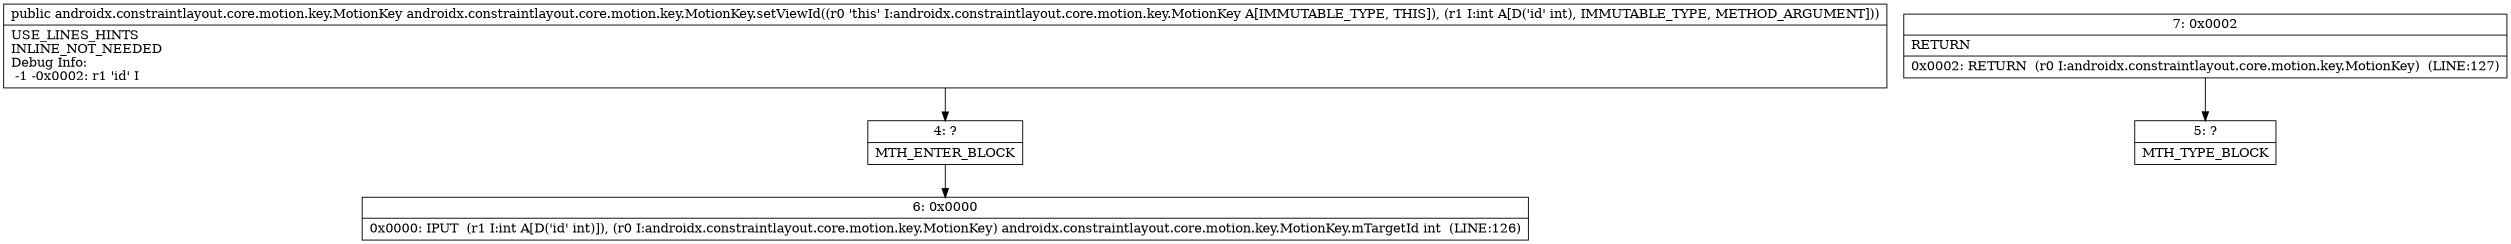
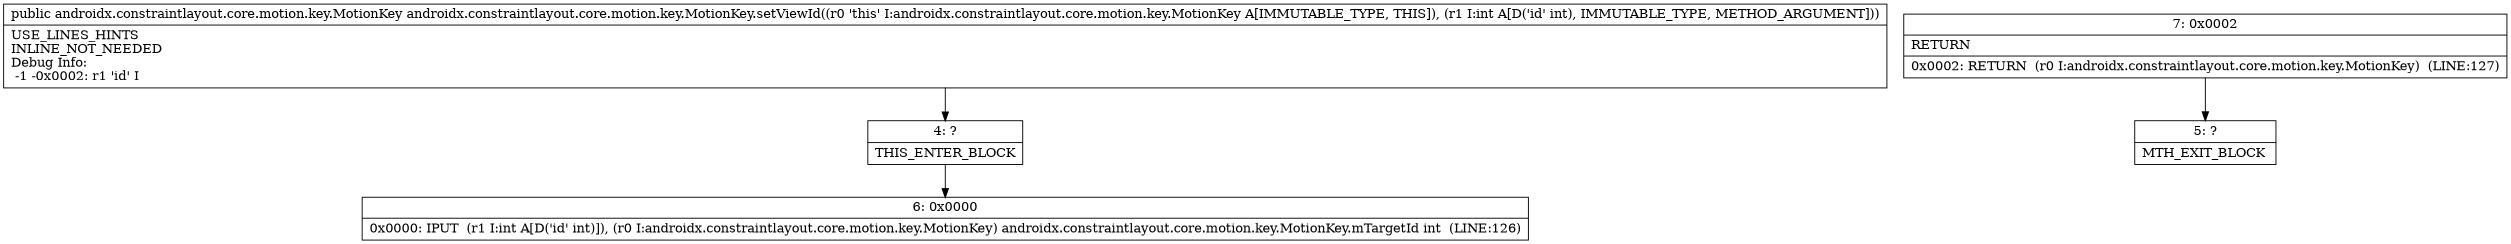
(945, 153) -> (945, 153)
(2205, 153) -> (2204, 153)
